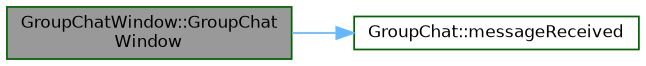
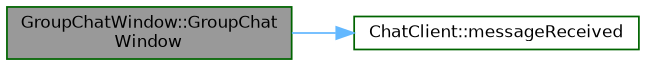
(497, 33) -> (497, 33)
